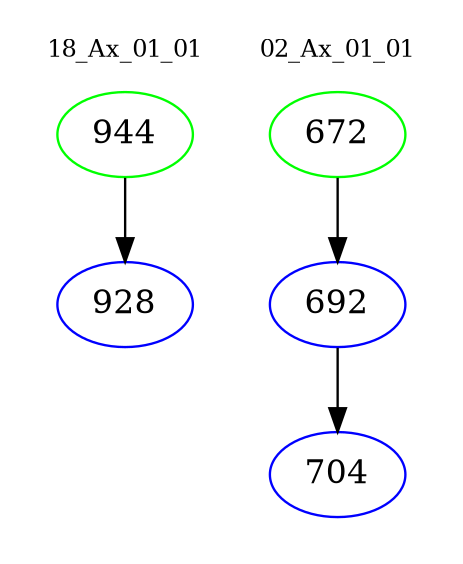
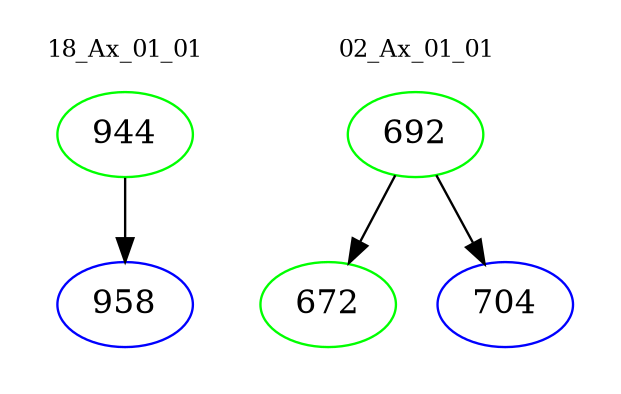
(338, 208) -> (378, 209)
(125, 305) -> (125, 305)
(338, 305) -> (416, 135)
